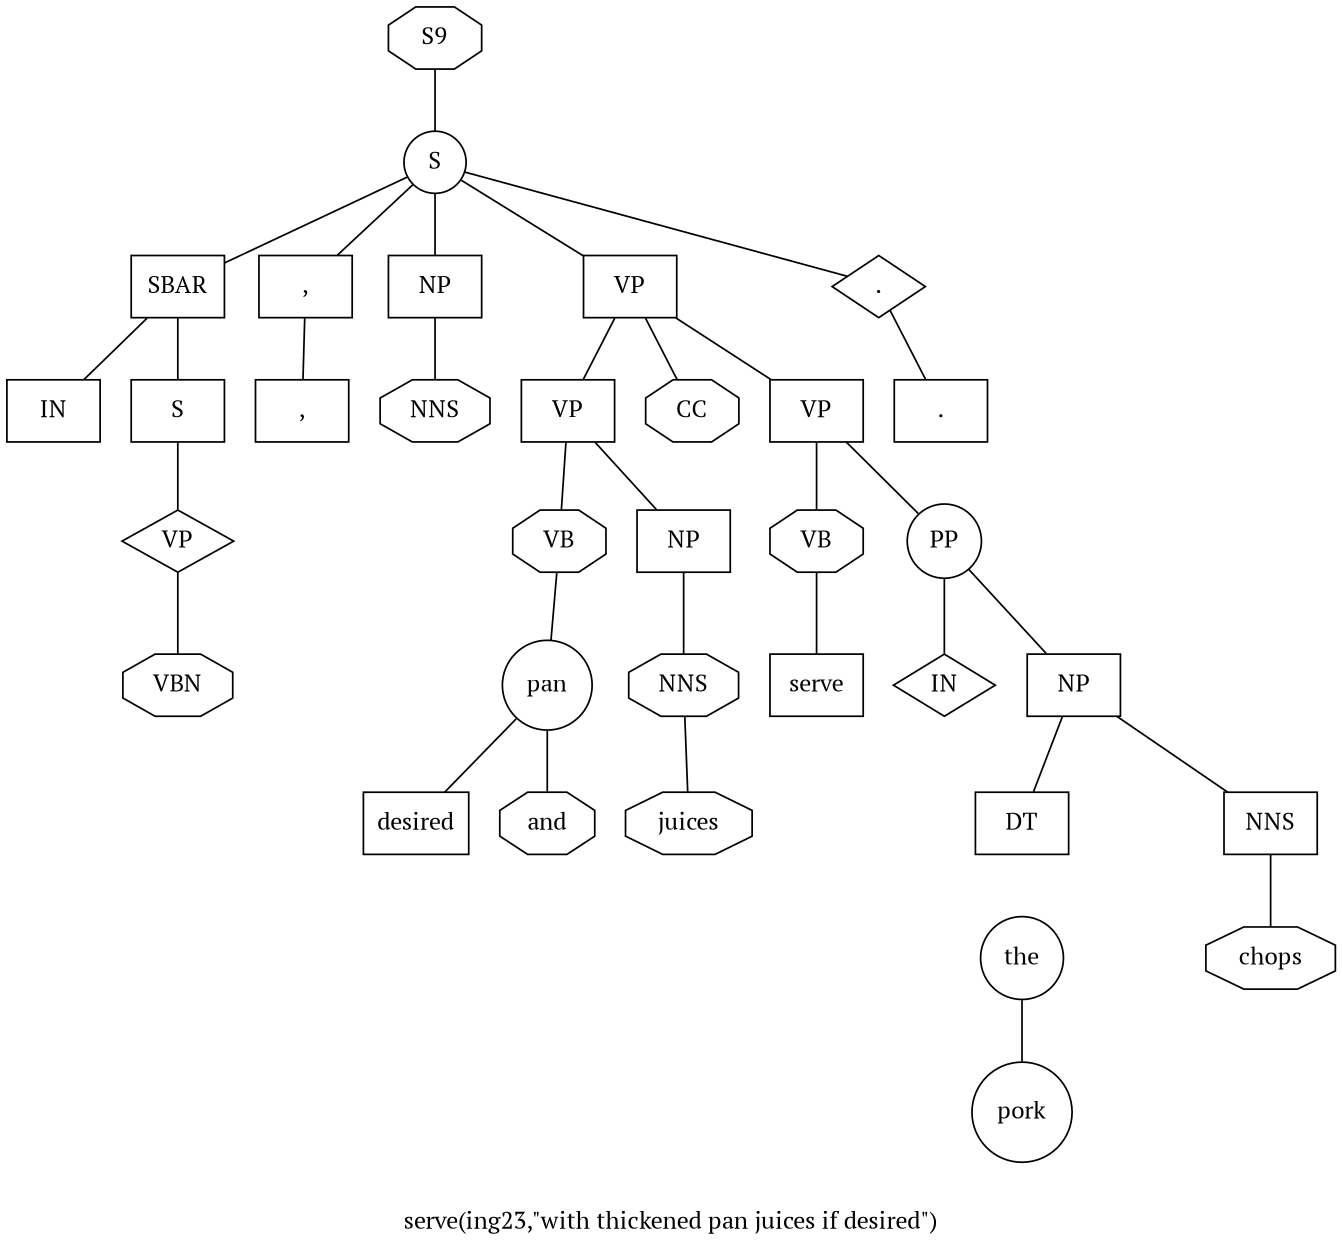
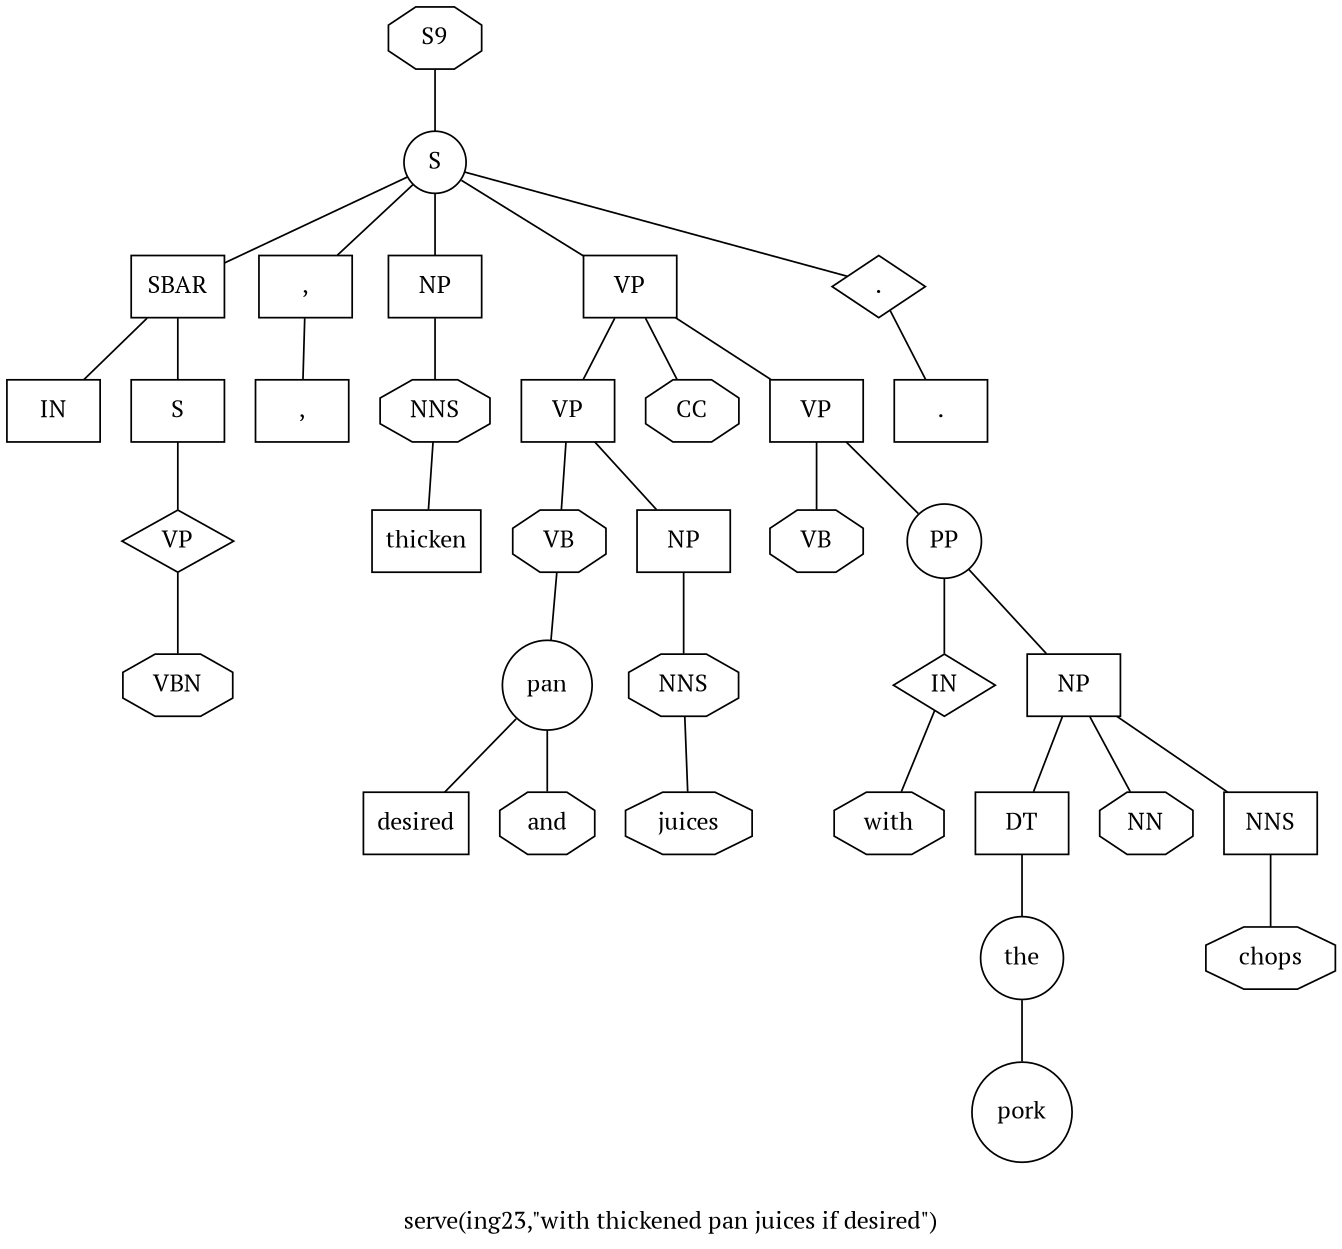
none -> (426, 541)
(817, 685) -> none
none -> (889, 823)
none -> (1146, 823)
none -> (1022, 885)
